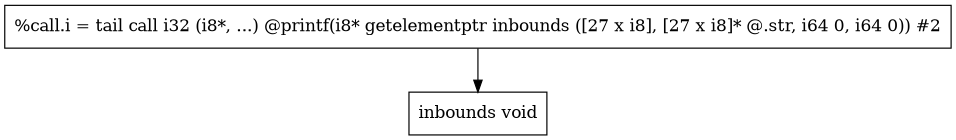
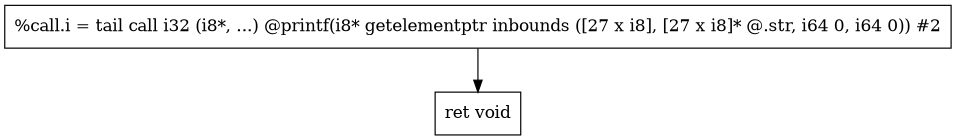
(478, 114) -> (478, 114)
